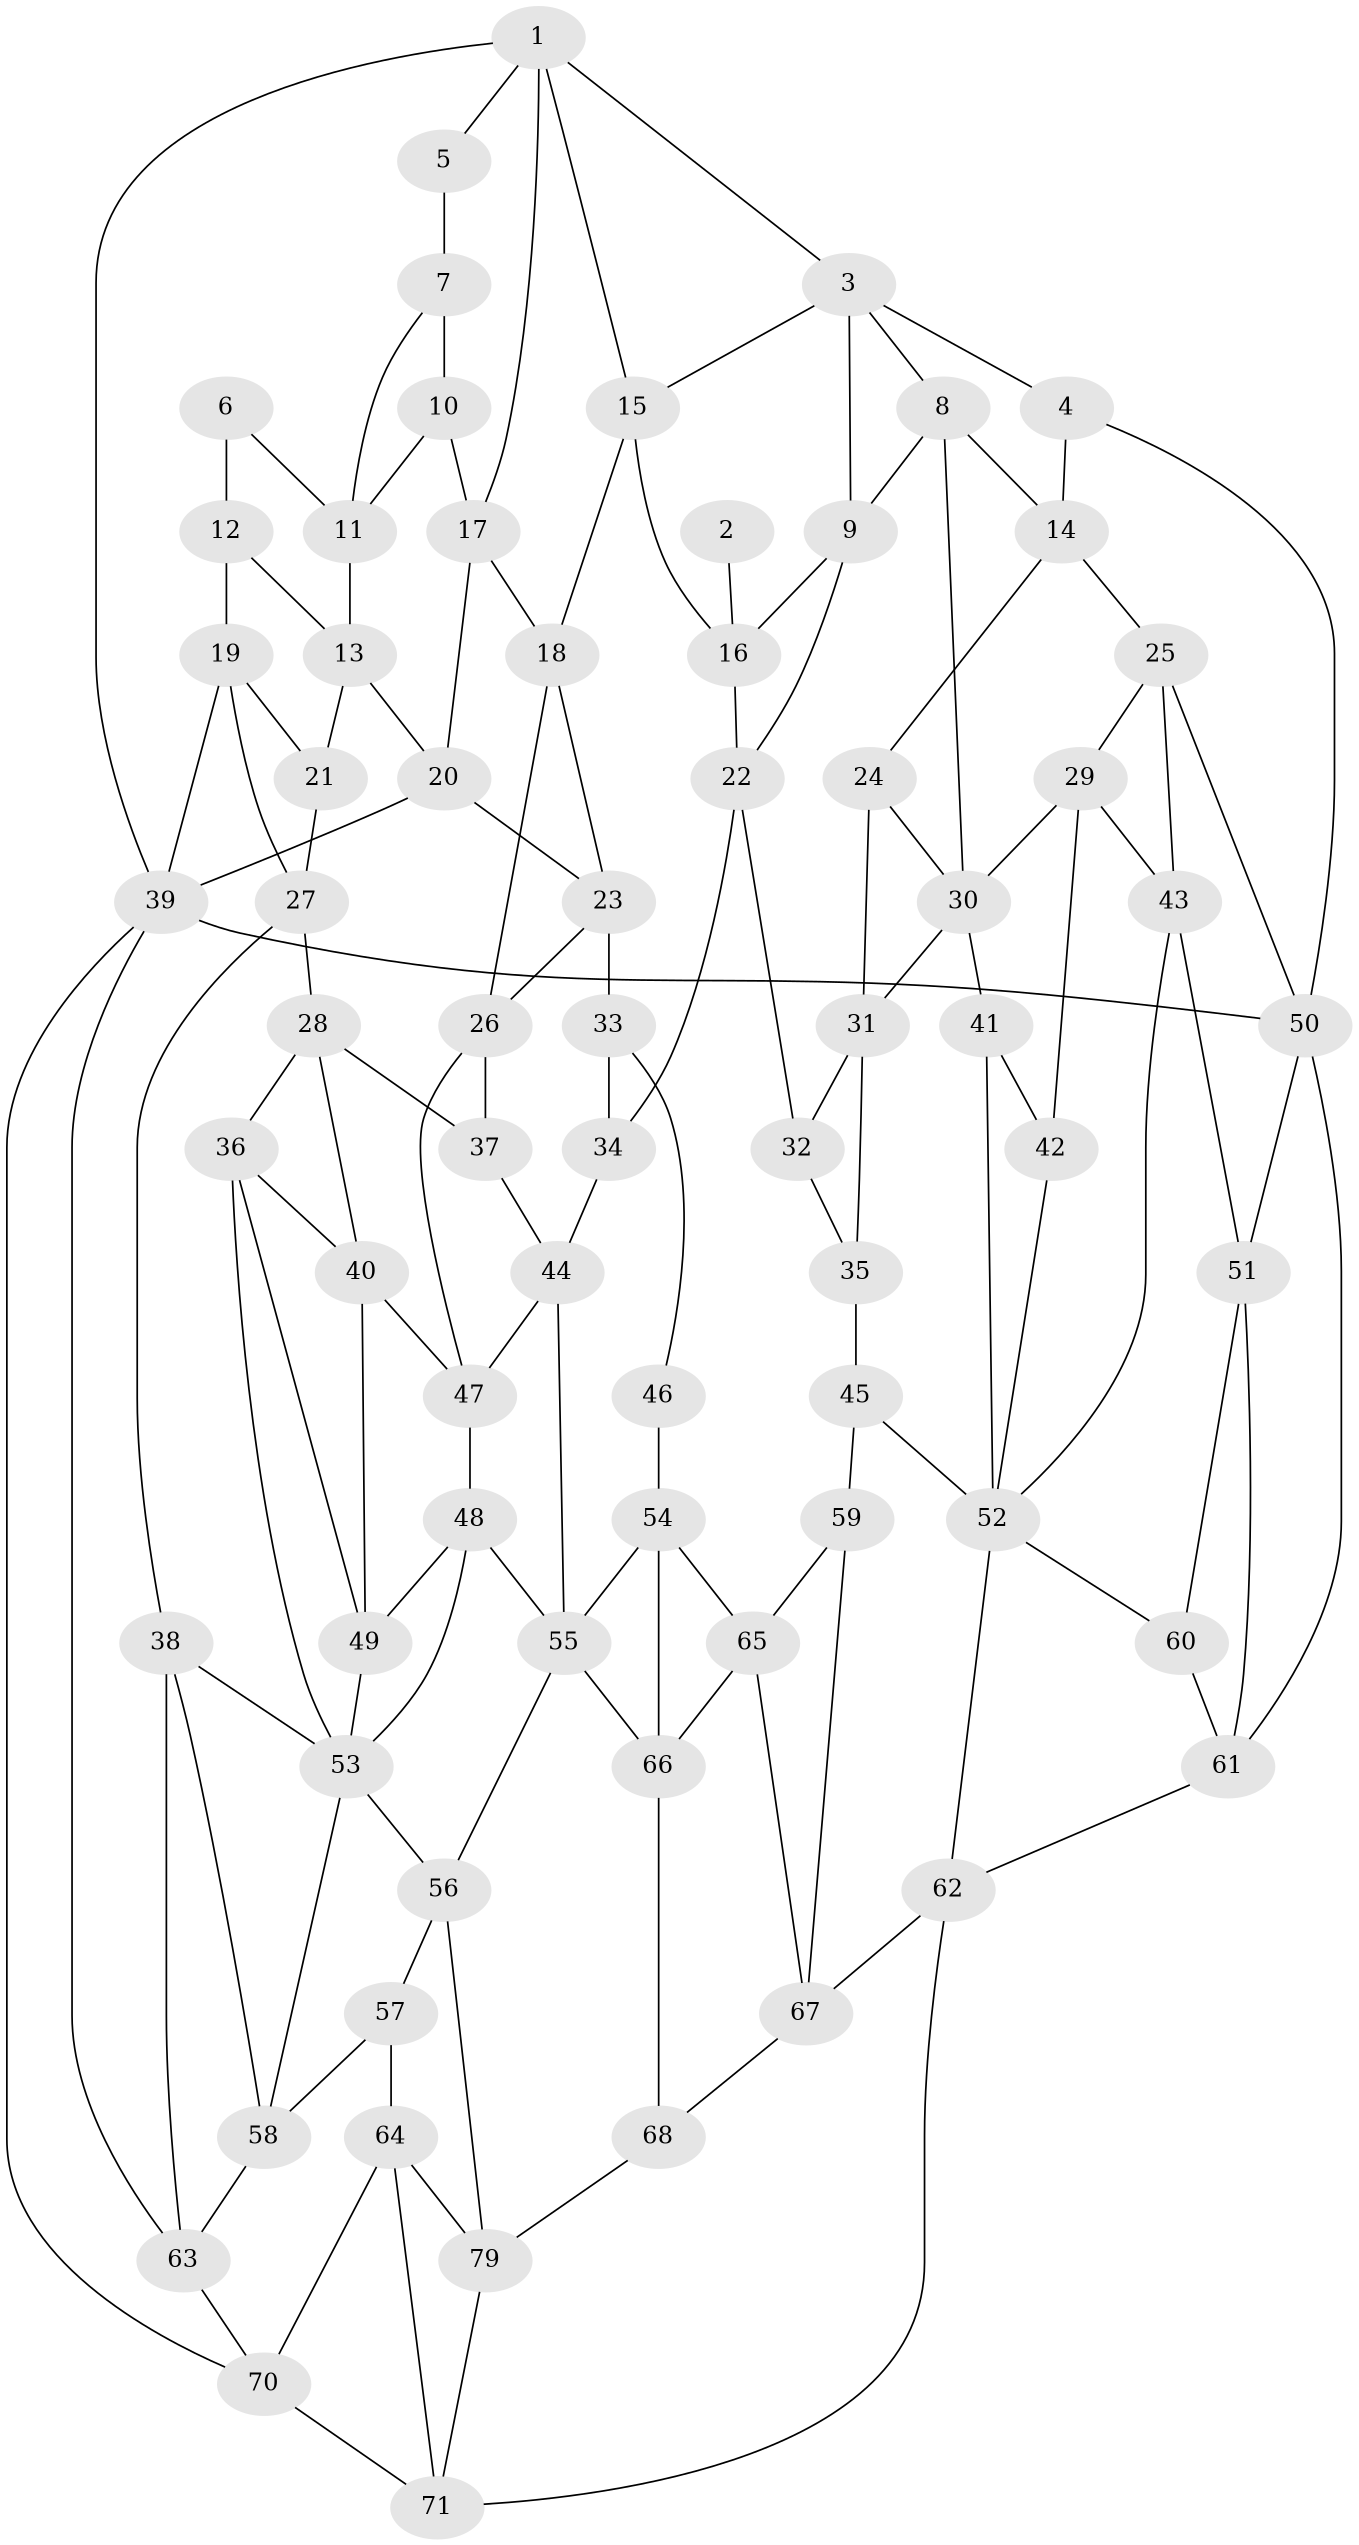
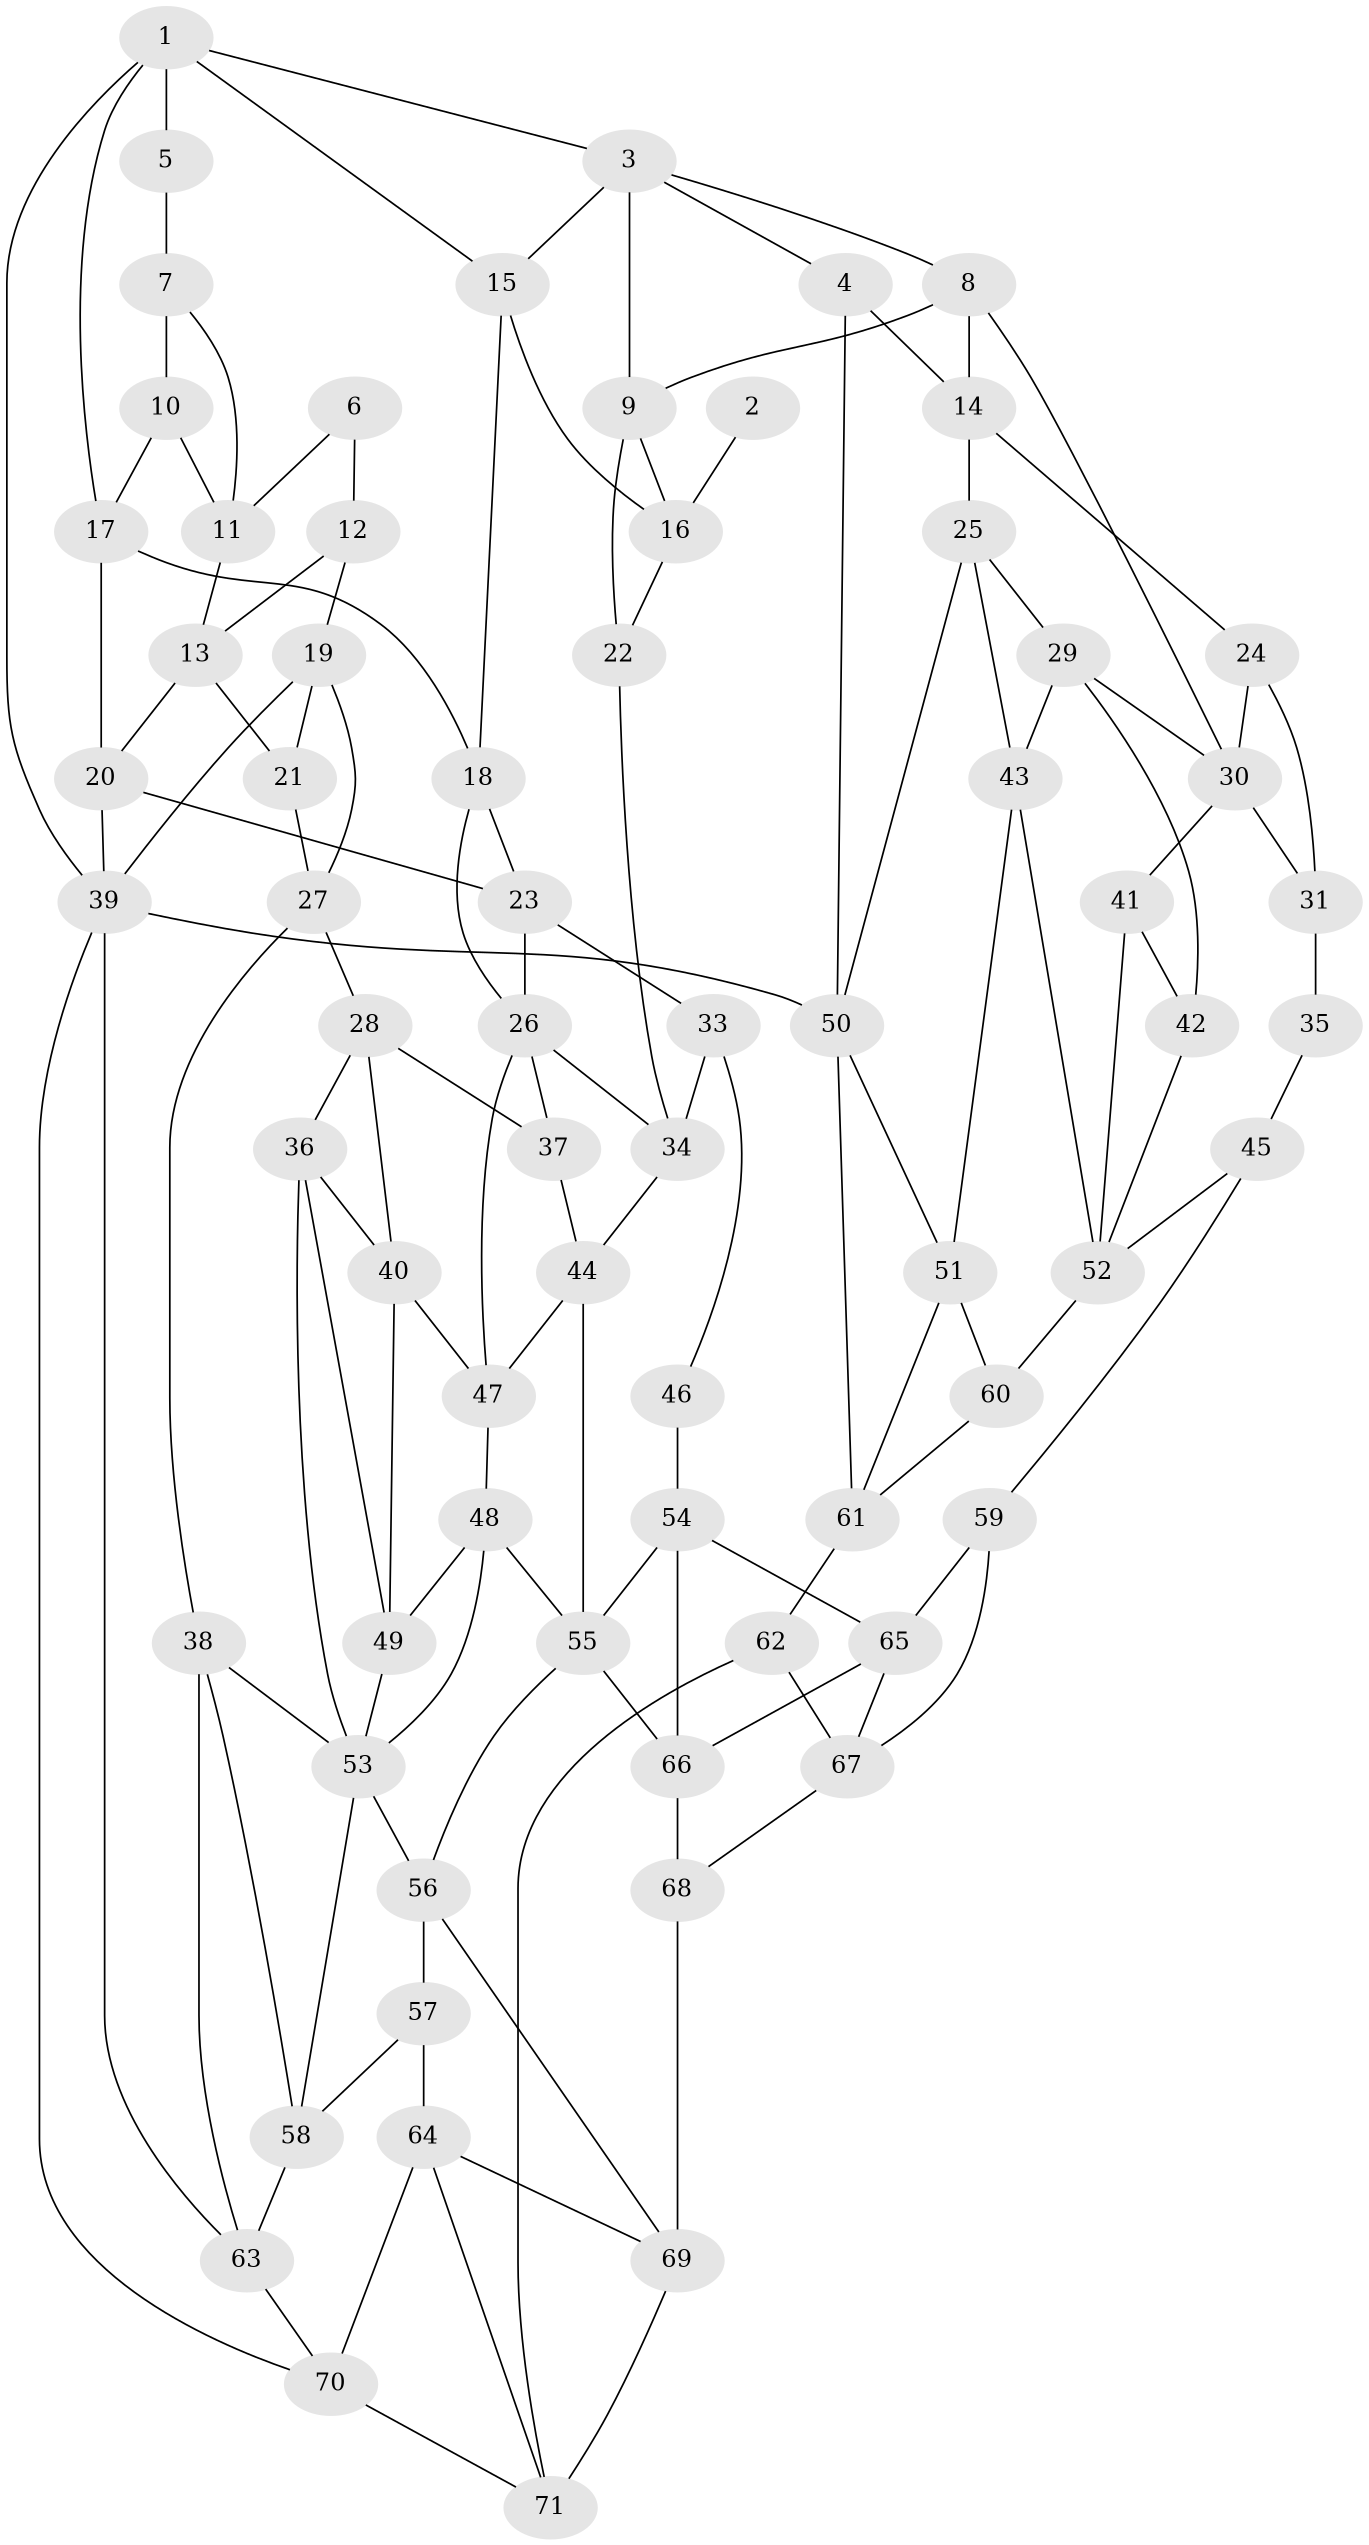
none -> (601, 1087)
(798, 1149) -> none
(971, 1705) -> none
(485, 2261) -> (678, 2261)
